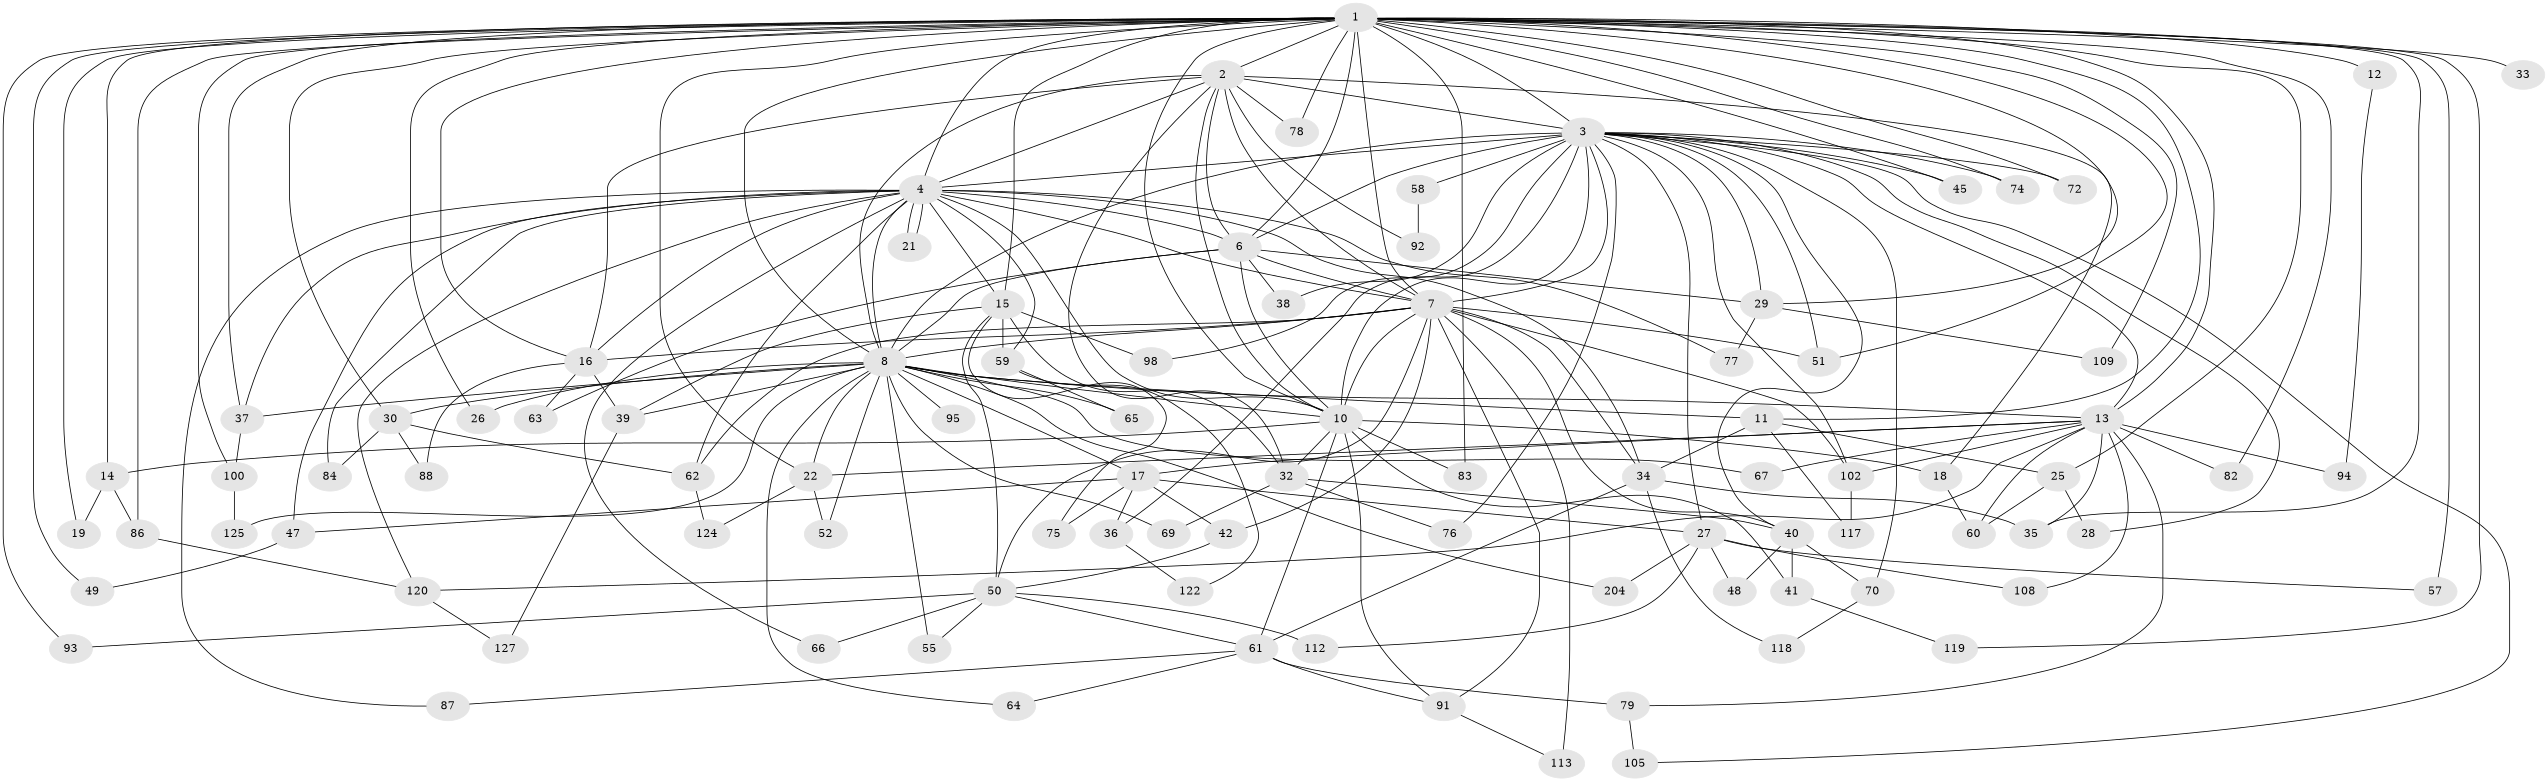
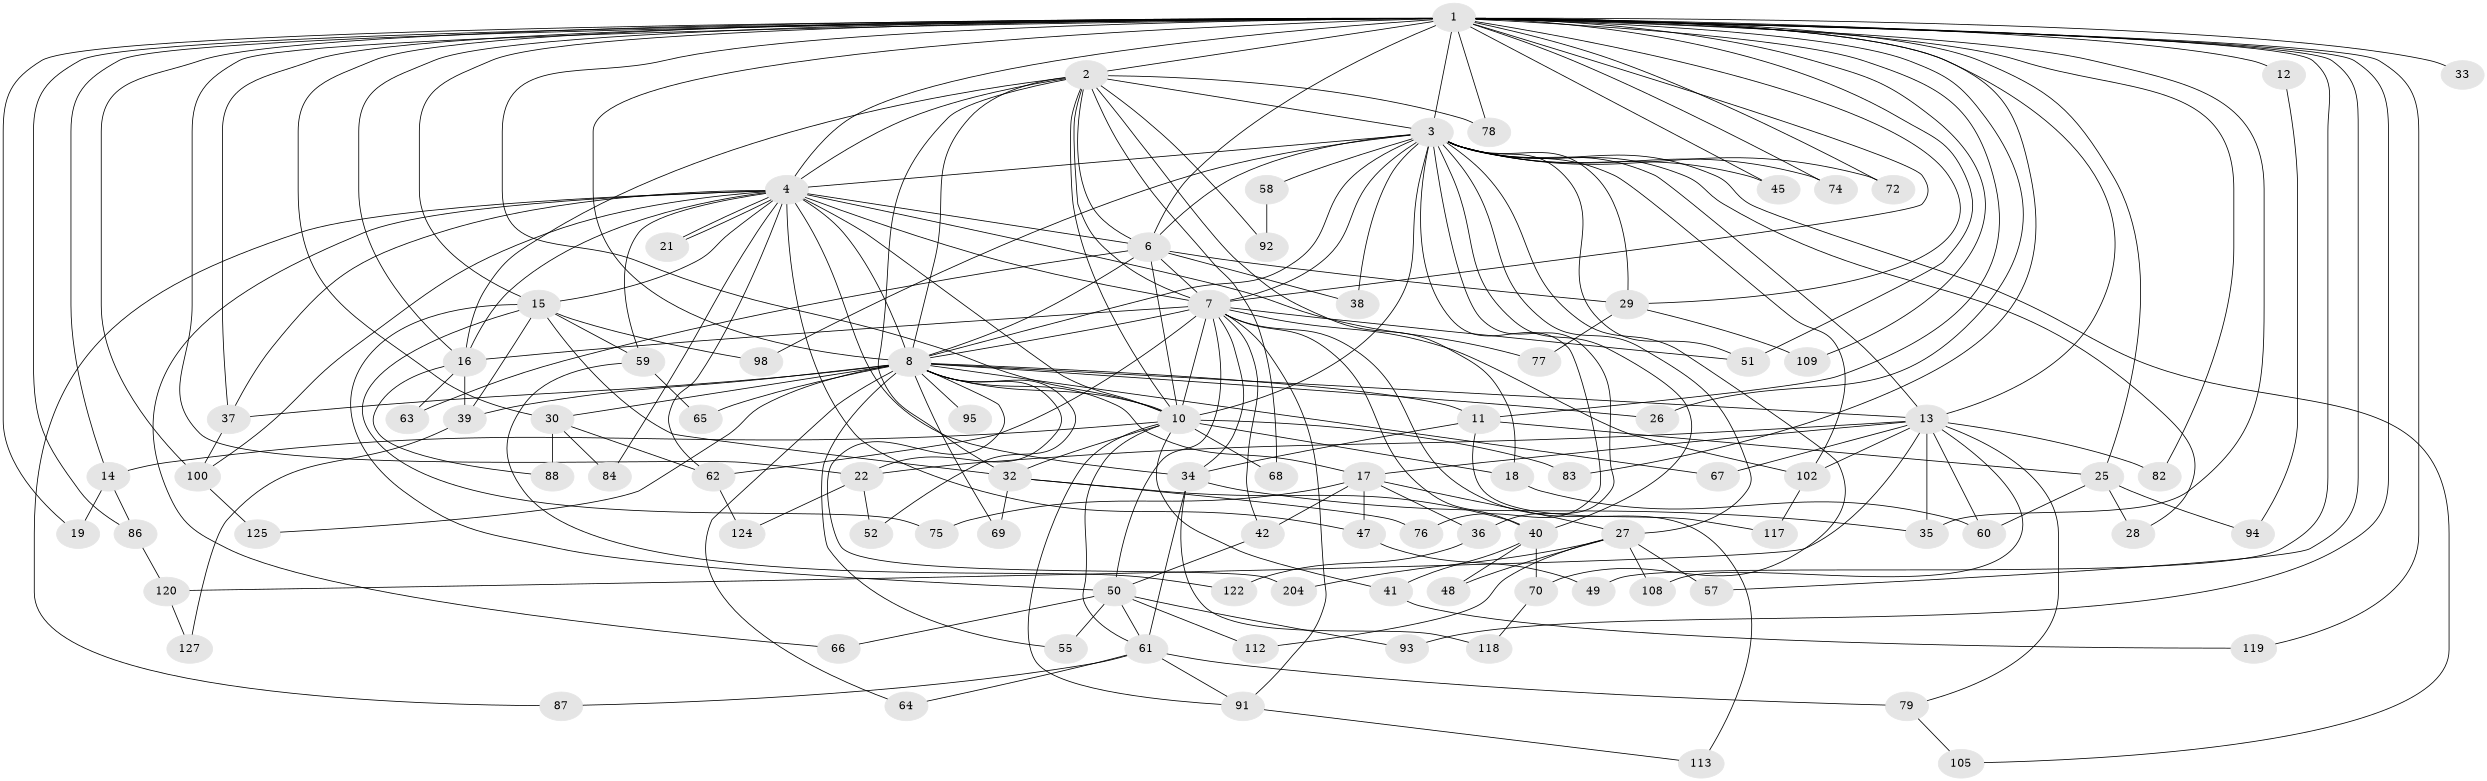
(531, 299) -> (462, 272)
(2223, 448) -> (2170, 506)
none -> (1276, 477)
